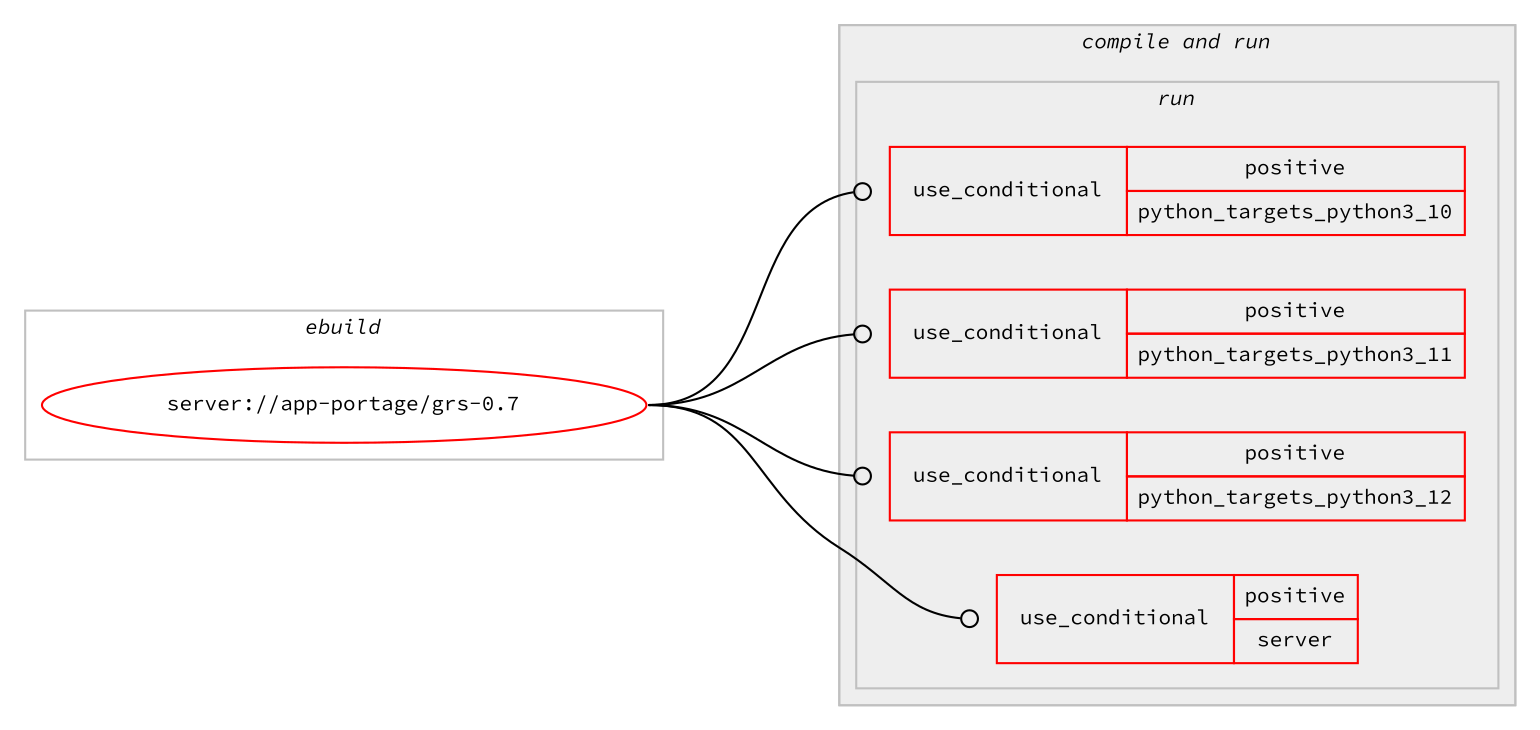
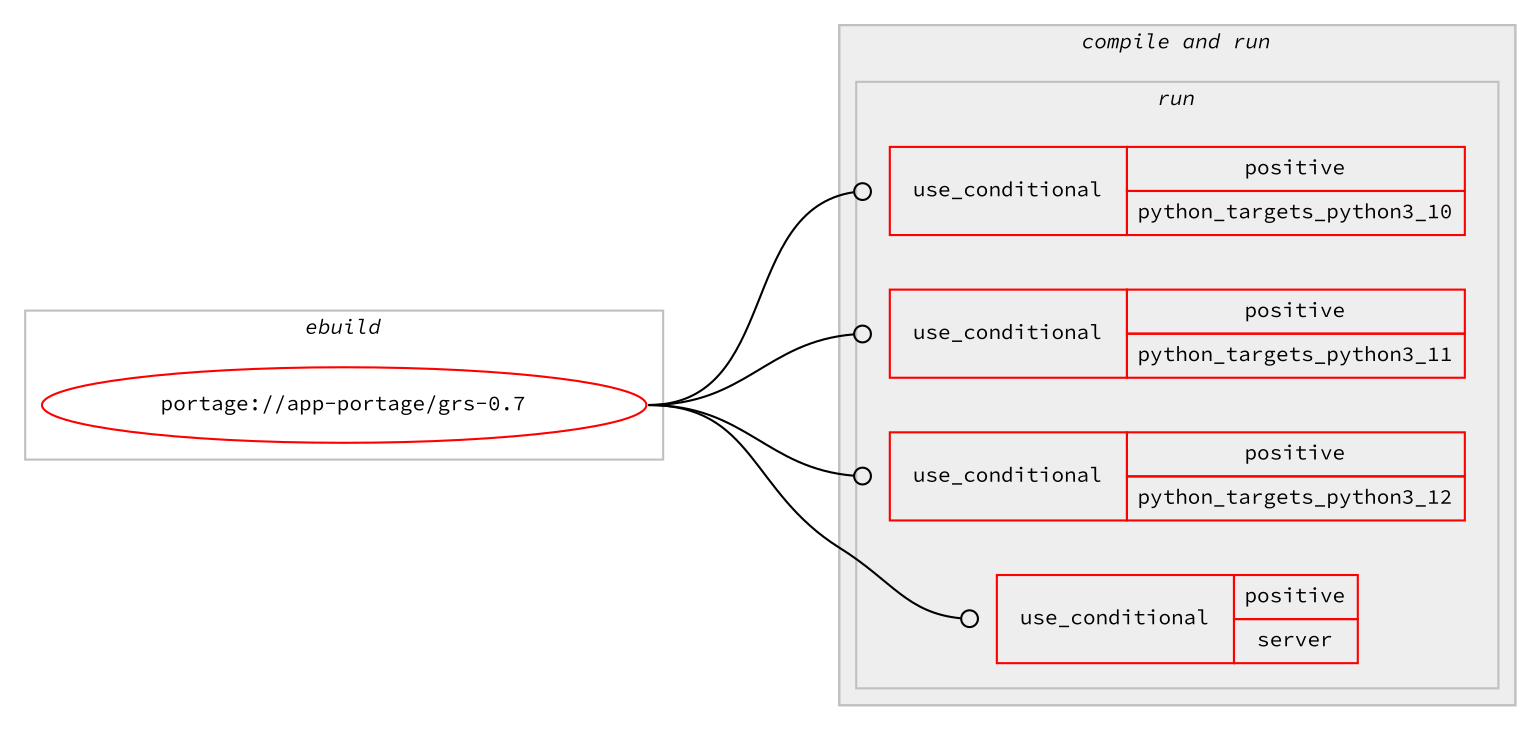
(344, 405) -> (344, 405)
